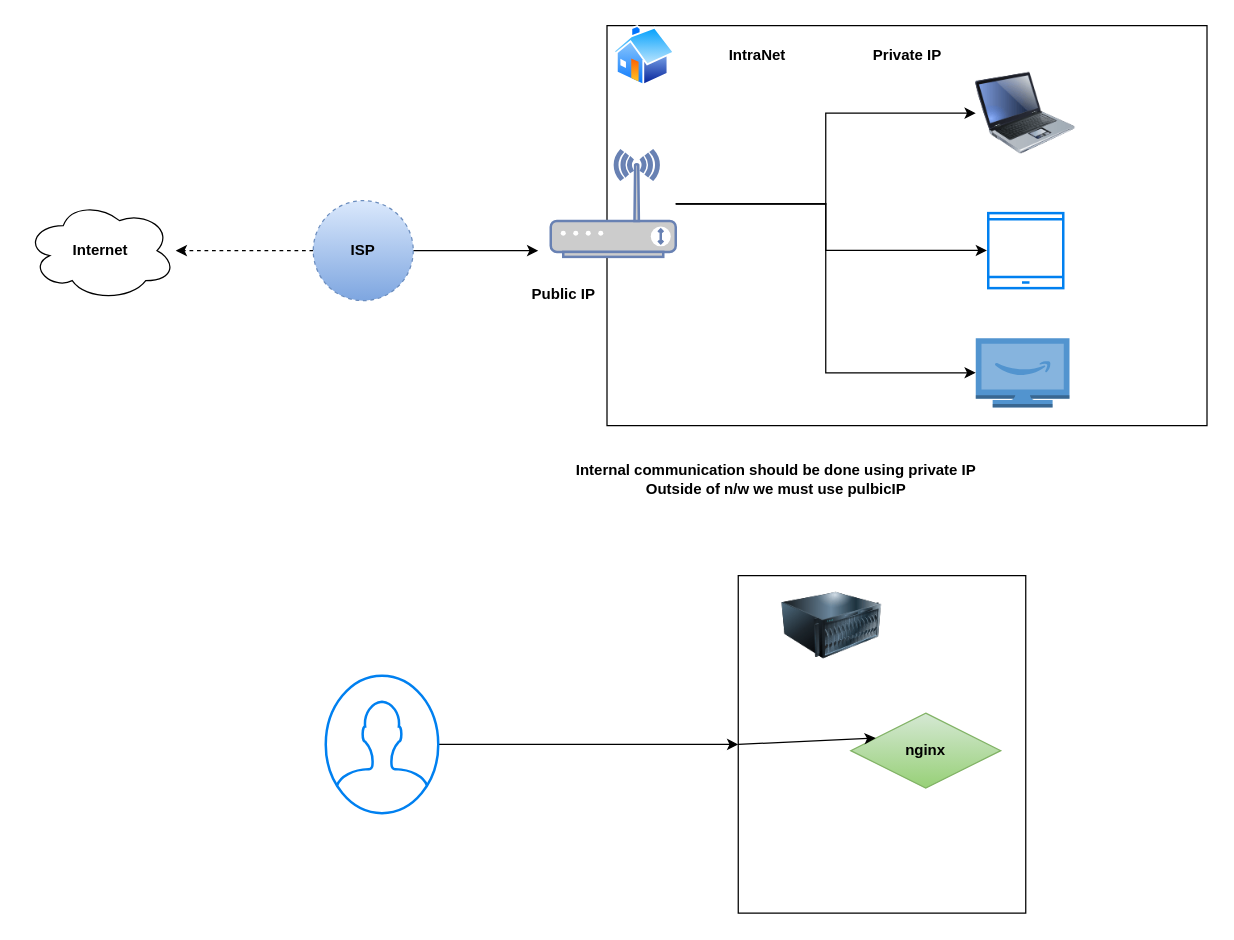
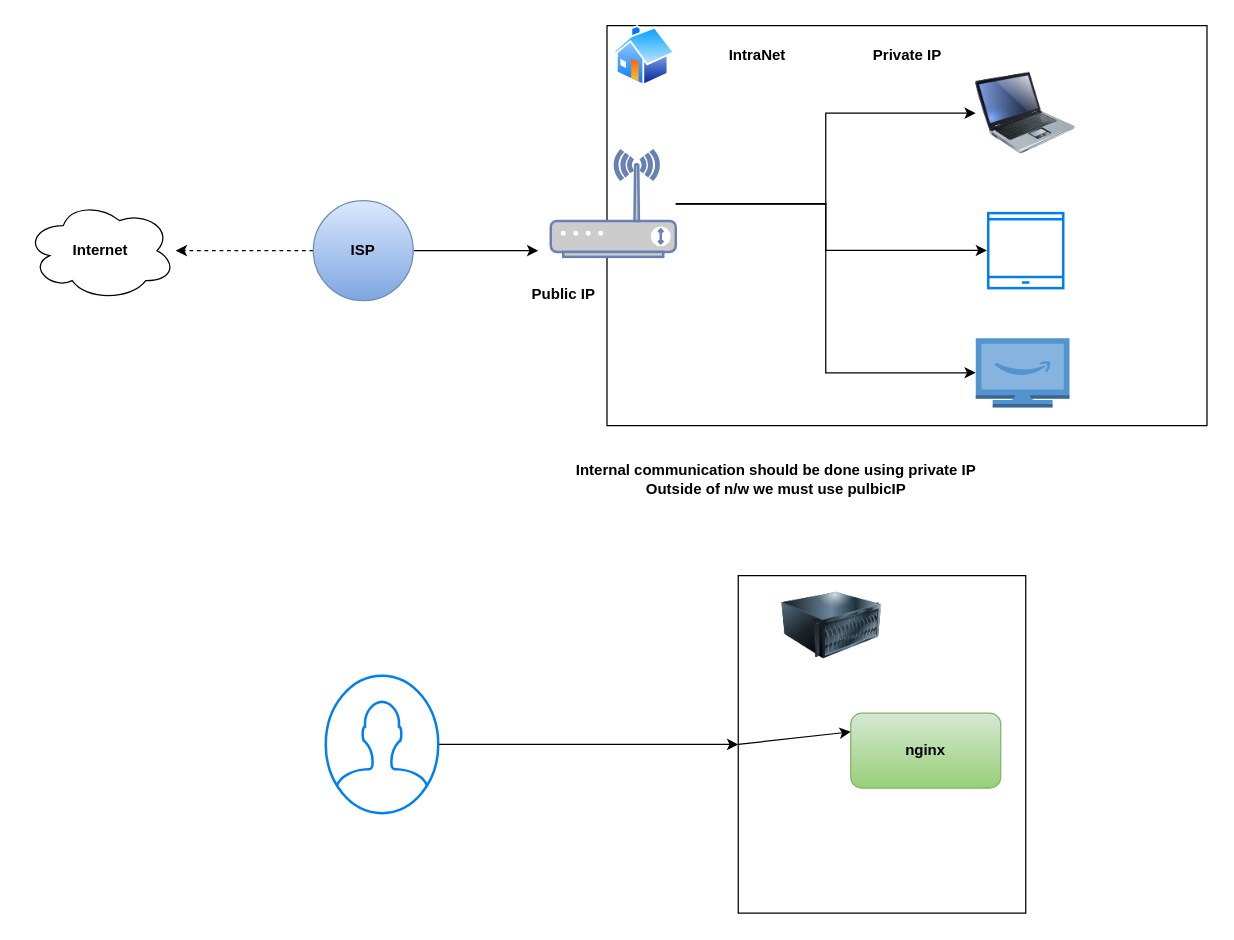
(363, 251) -> (363, 251)
(926, 751) -> (926, 751)
